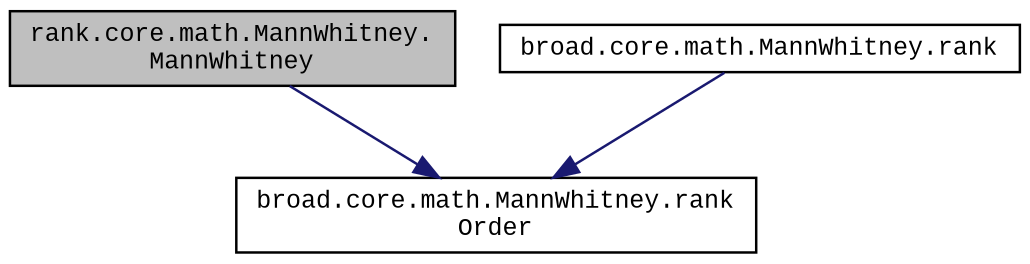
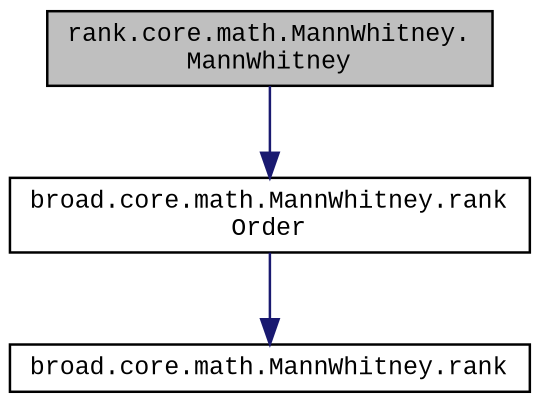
(650, 119) -> (270, 286)
